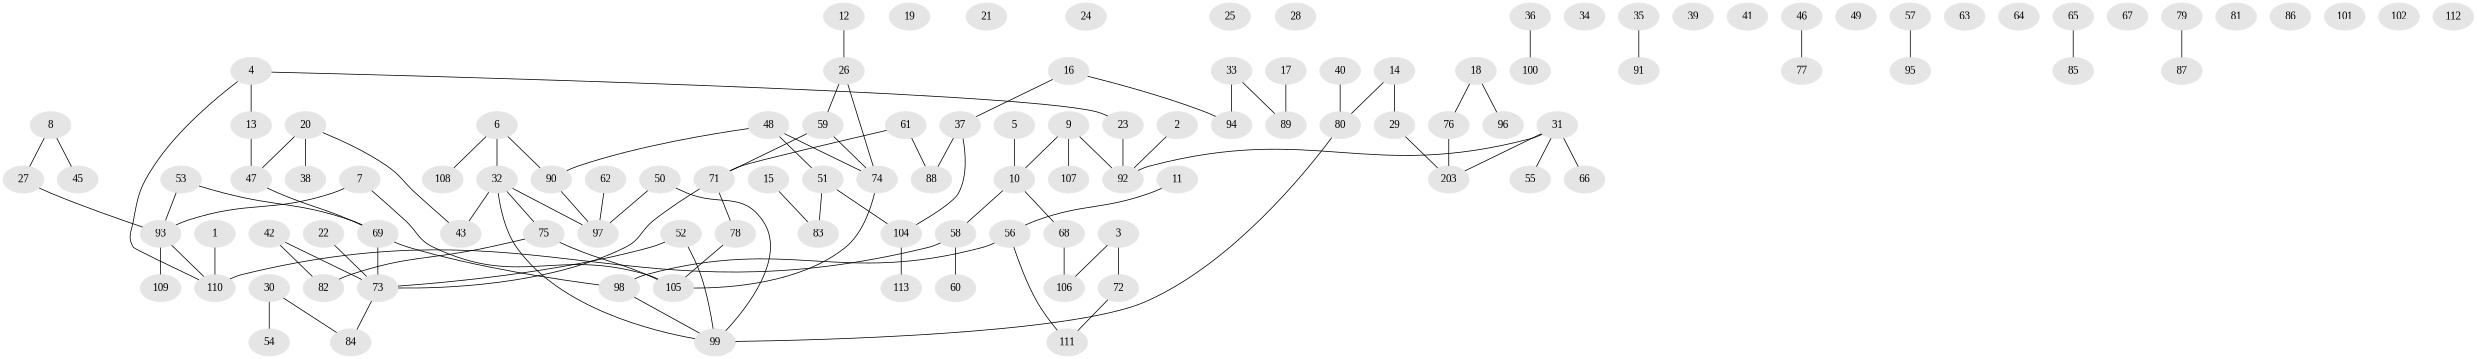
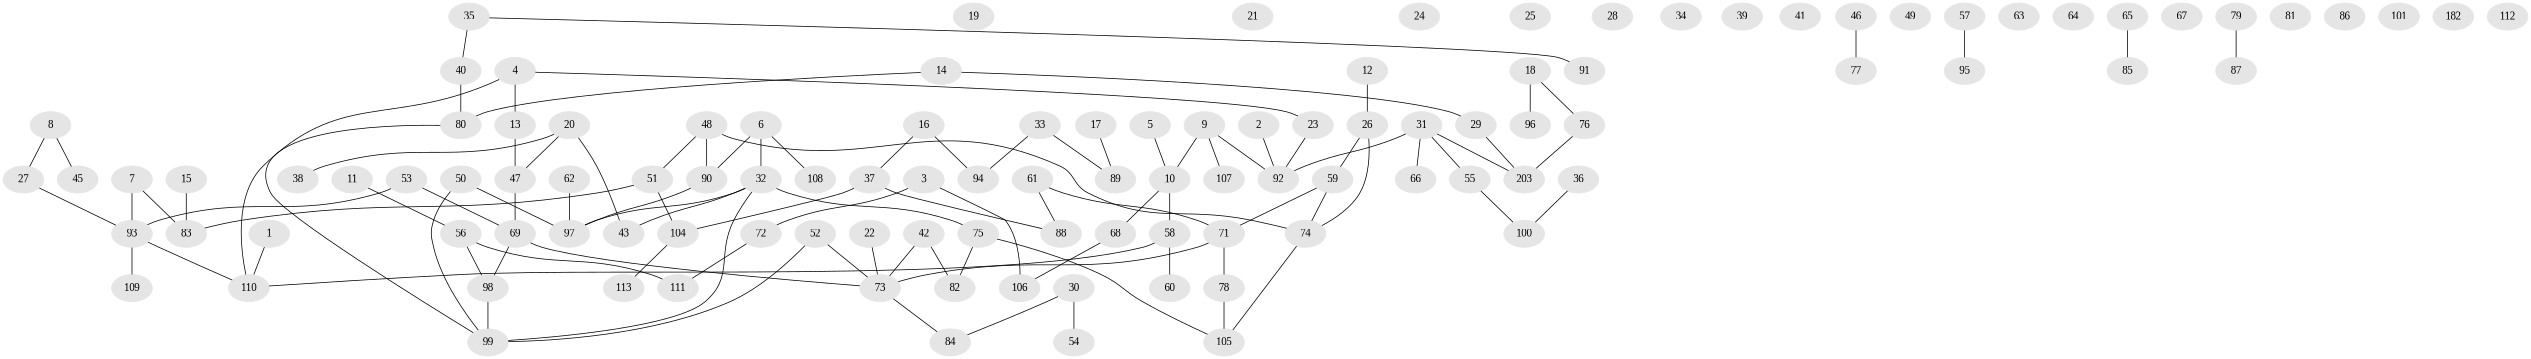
(2399, 17) -> (2453, 17)
none -> (465, 44)
none -> (1497, 207)
(519, 267) -> (159, 207)
